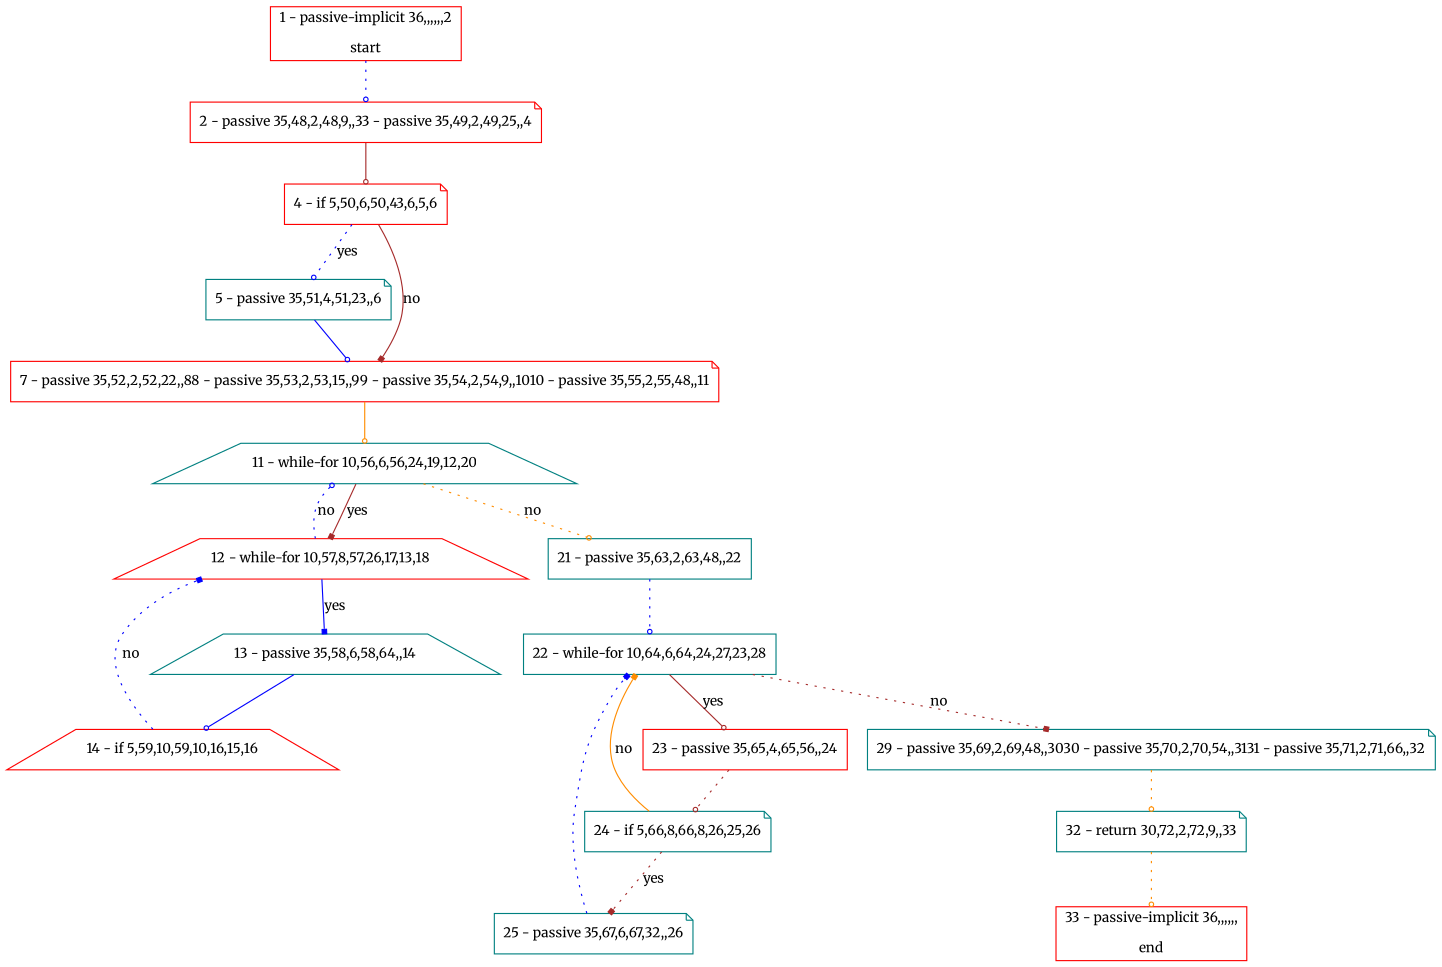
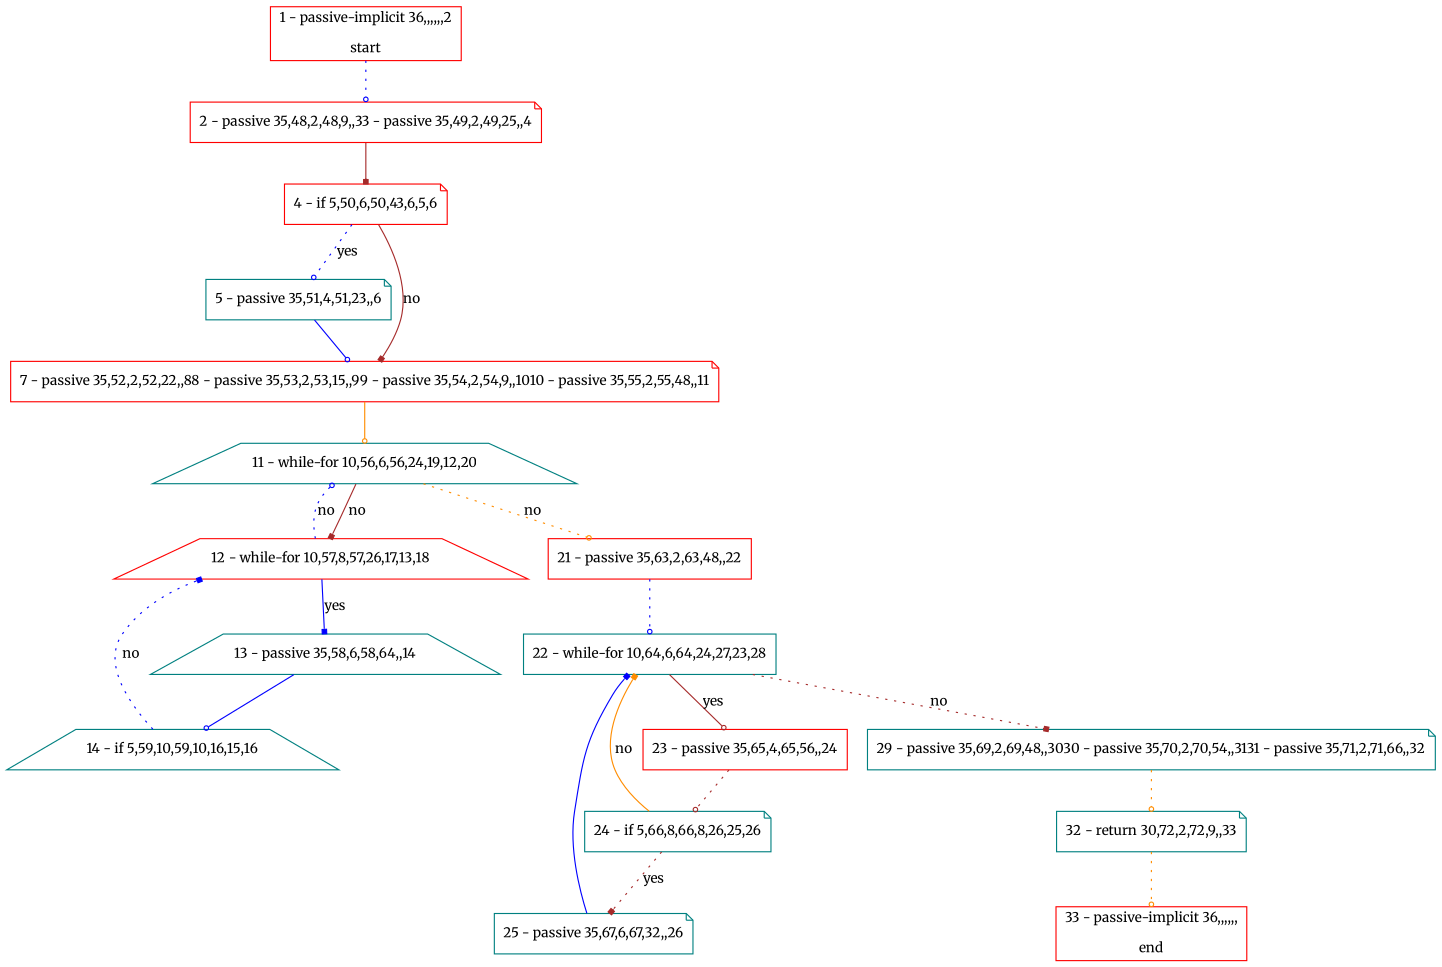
(366, 161) -> (366, 161)
(357, 511) -> (357, 511)
(650, 559) -> (650, 559)
(173, 750) -> (173, 750)
(578, 792) -> (578, 792)
